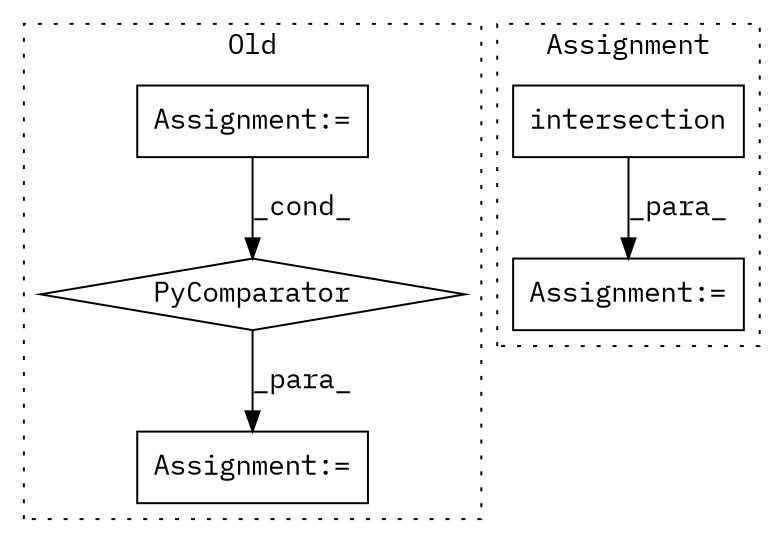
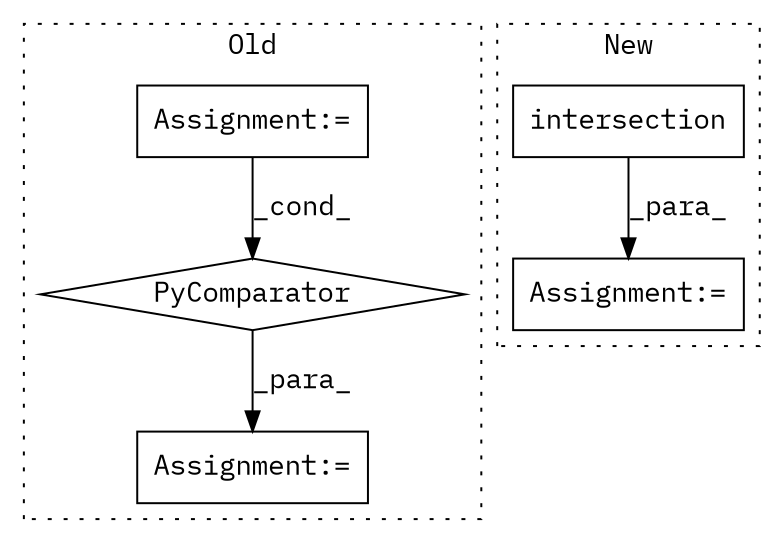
(628, 47) -> (628, 47)
